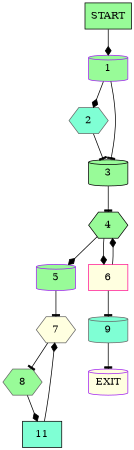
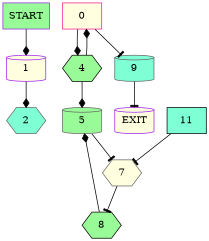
(108, 16) -> (26, 16)
(108, 68) -> (26, 68)
(108, 173) -> none
(56, 277) -> (82, 121)
(108, 277) -> (82, 16)
(23, 382) -> (102, 225)
(50, 387) -> (154, 147)
(31, 404) -> (93, 177)
